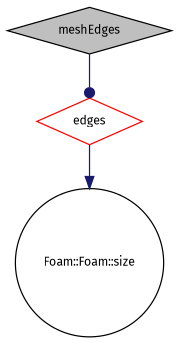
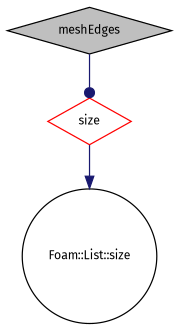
(90, 121) -> (90, 121)
(90, 263) -> (90, 256)
